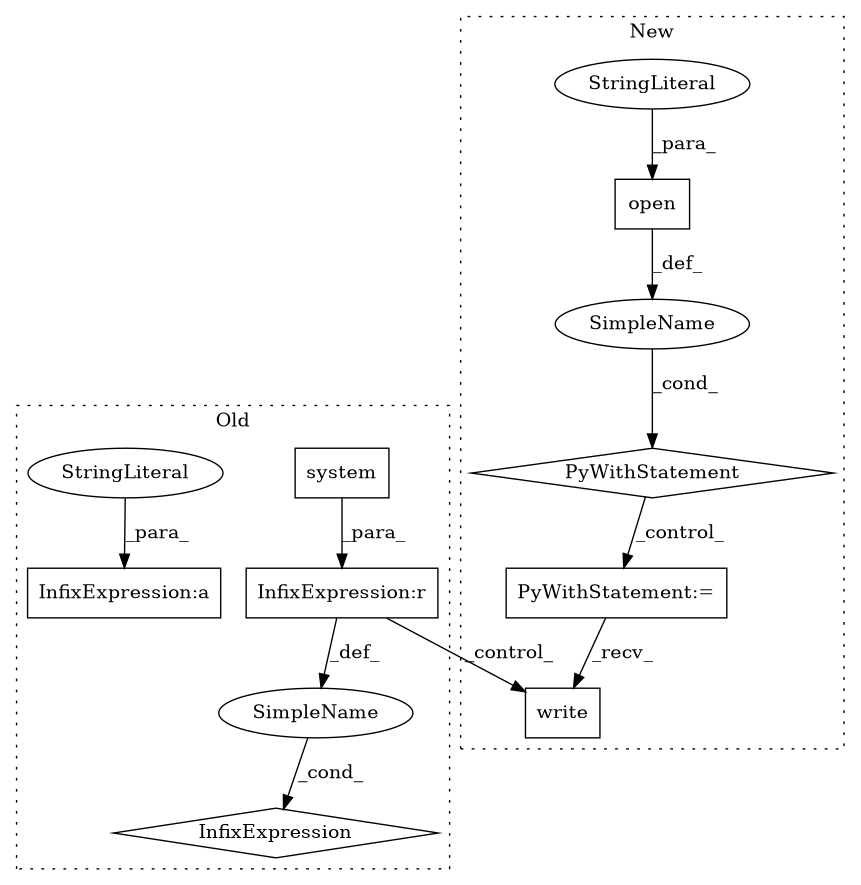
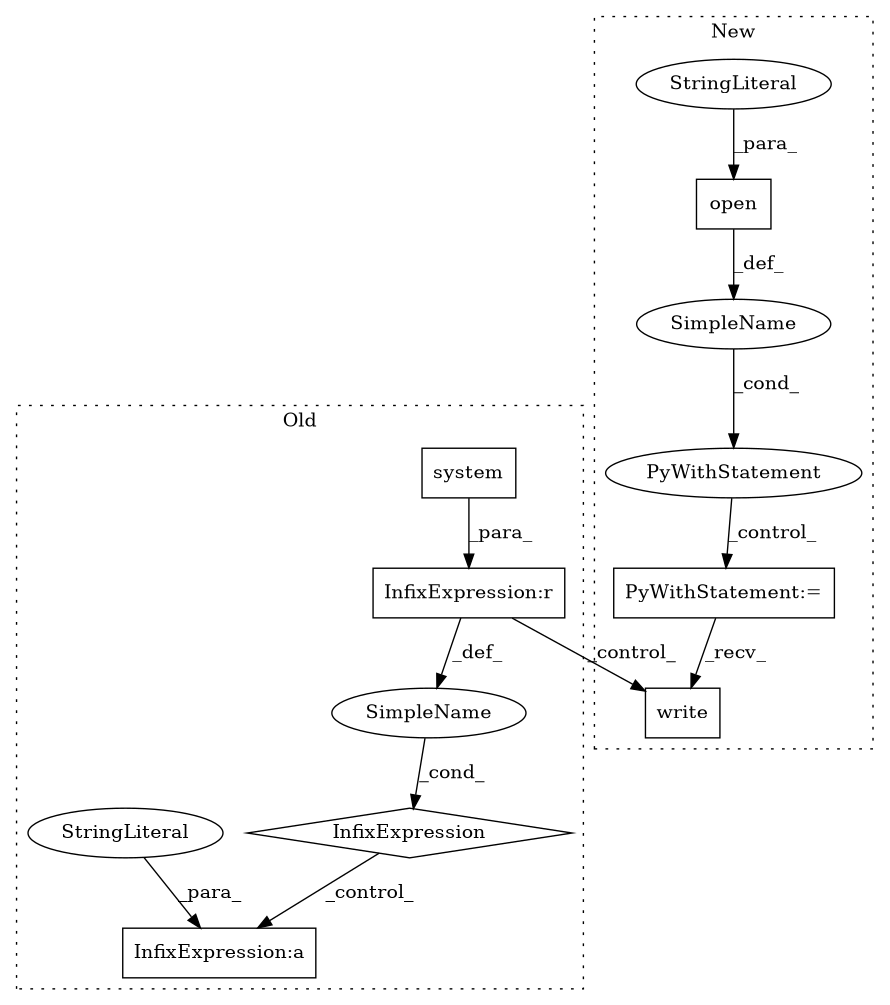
(652, 473) -> (734, 473)
none -> (324, 887)
